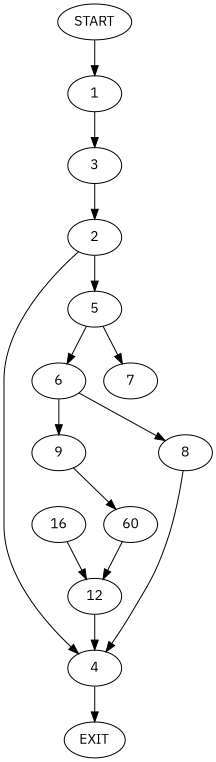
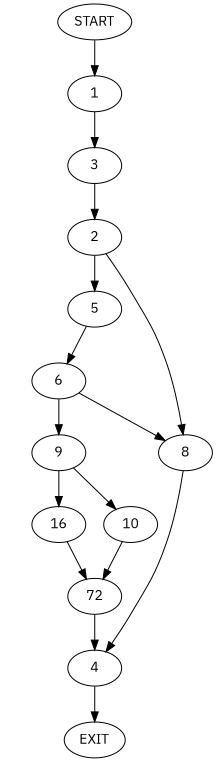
(131, 381) -> none
(4, 448) -> (155, 334)
none -> (59, 484)
(131, 525) -> (131, 525)
(95, 596) -> (95, 596)
